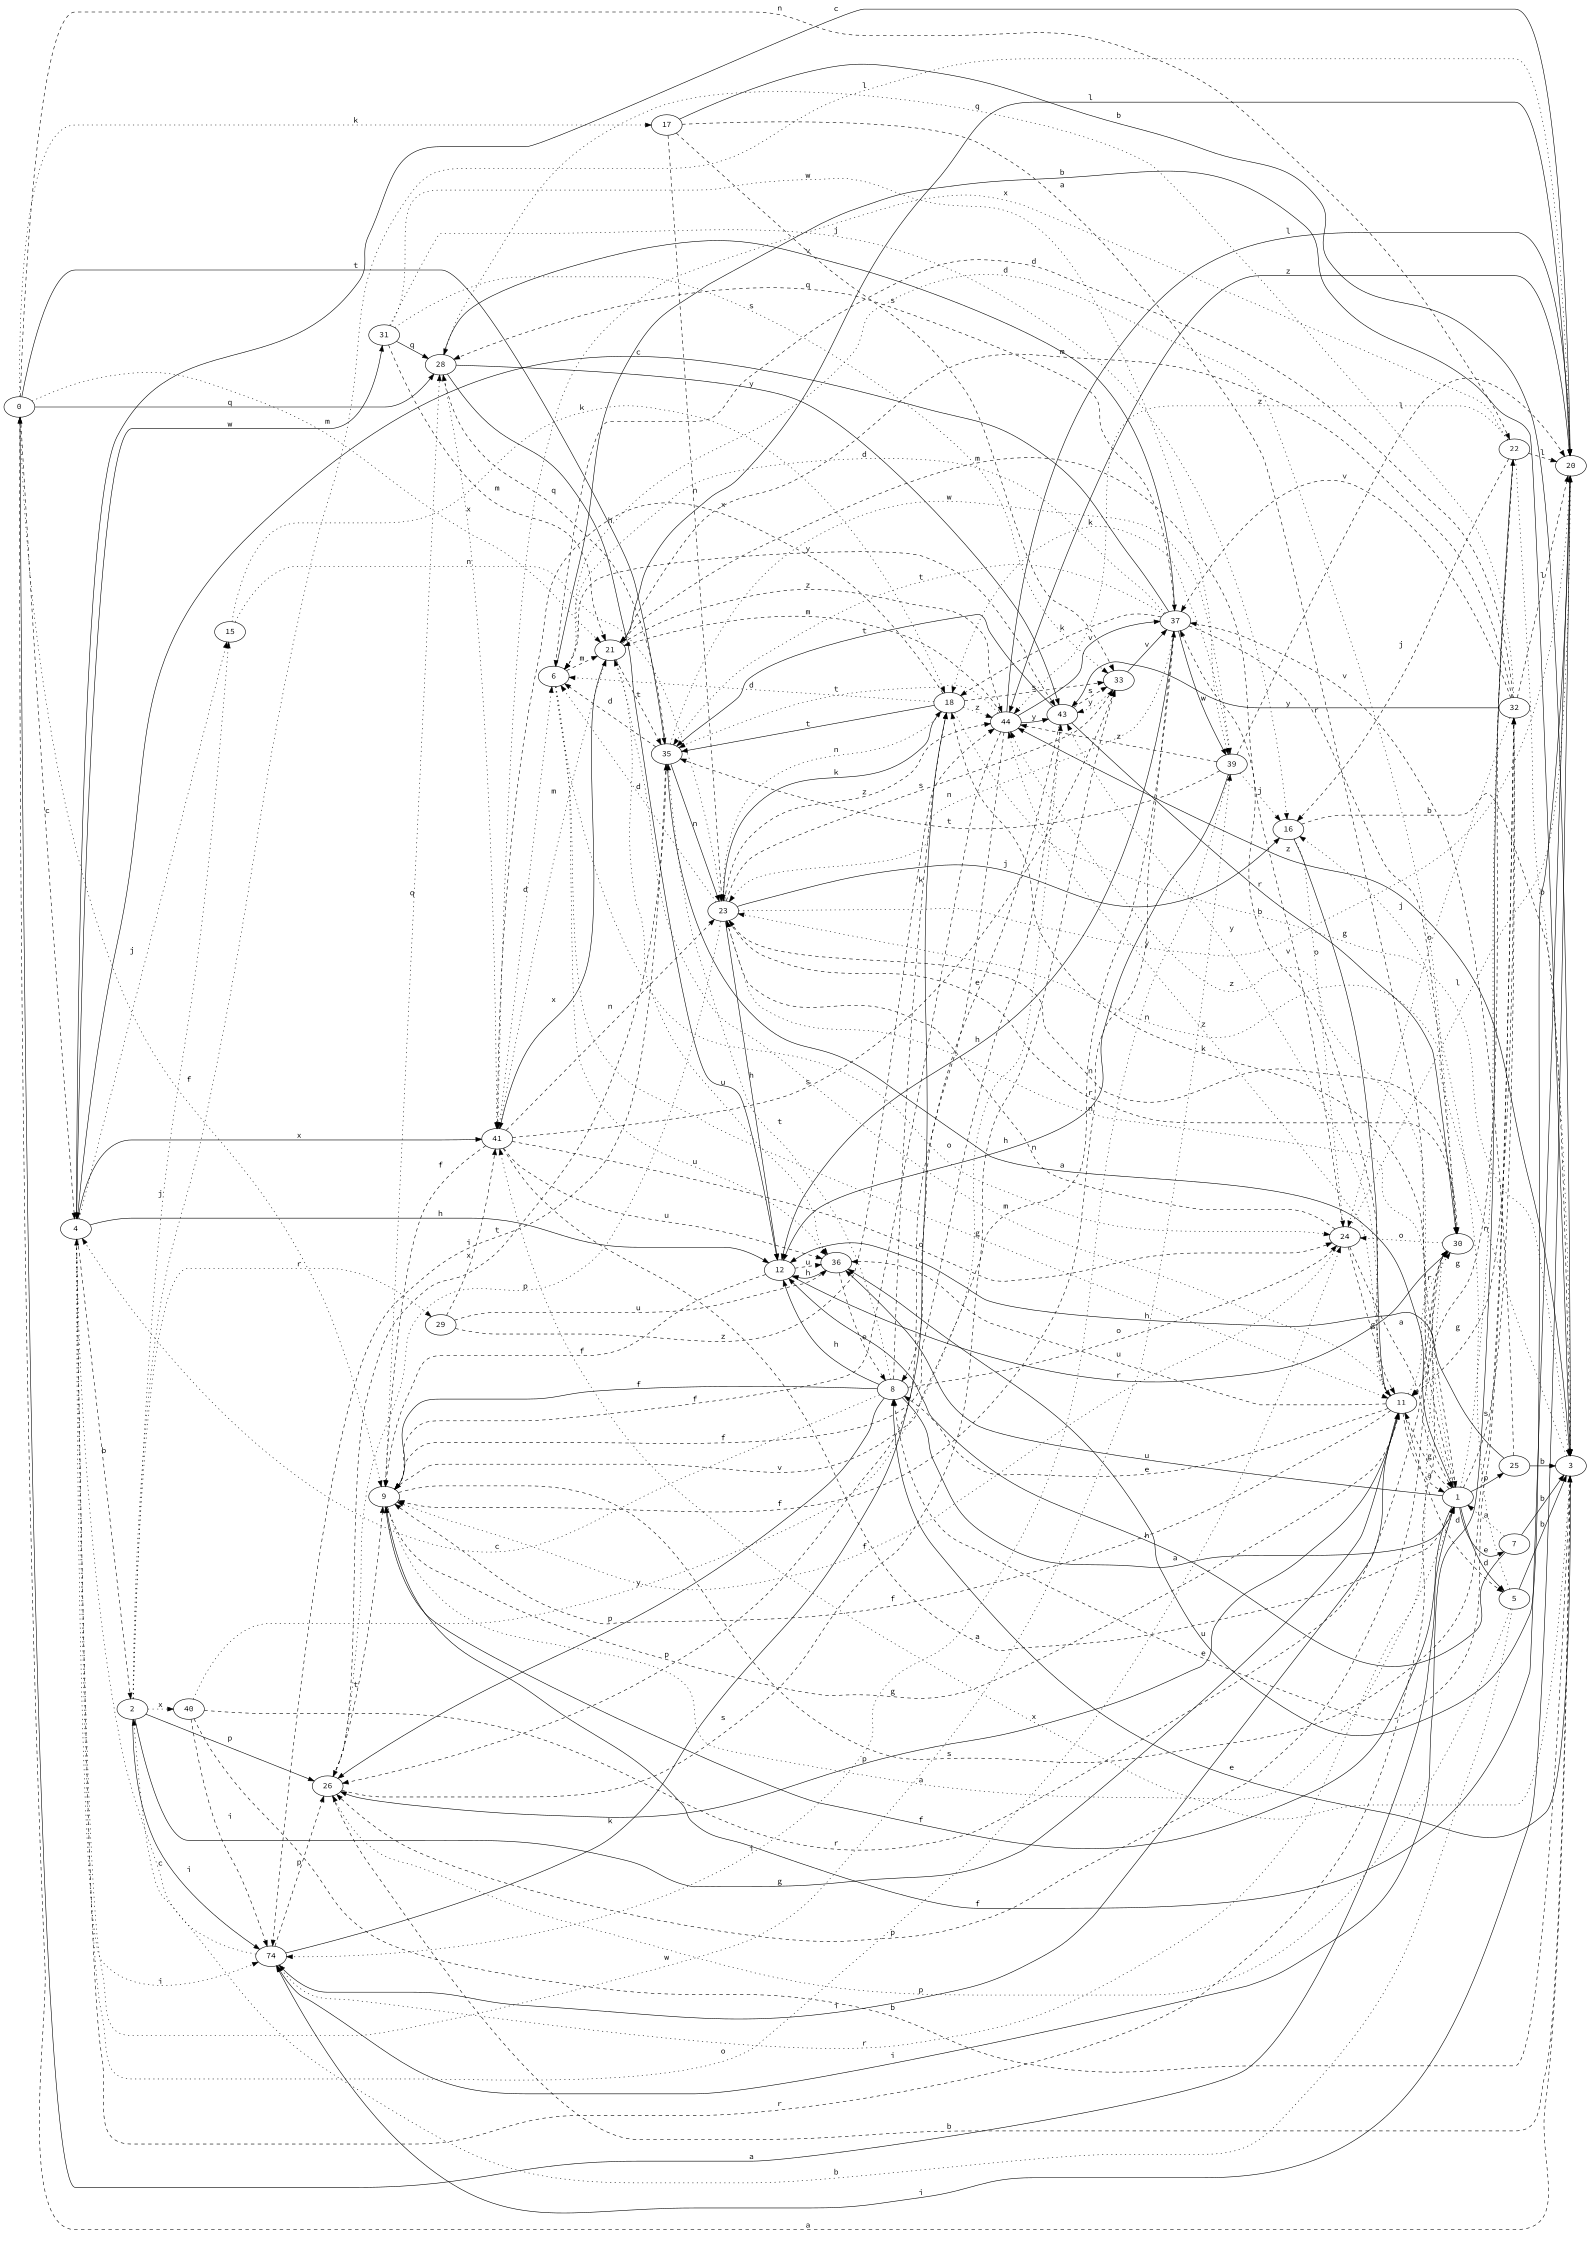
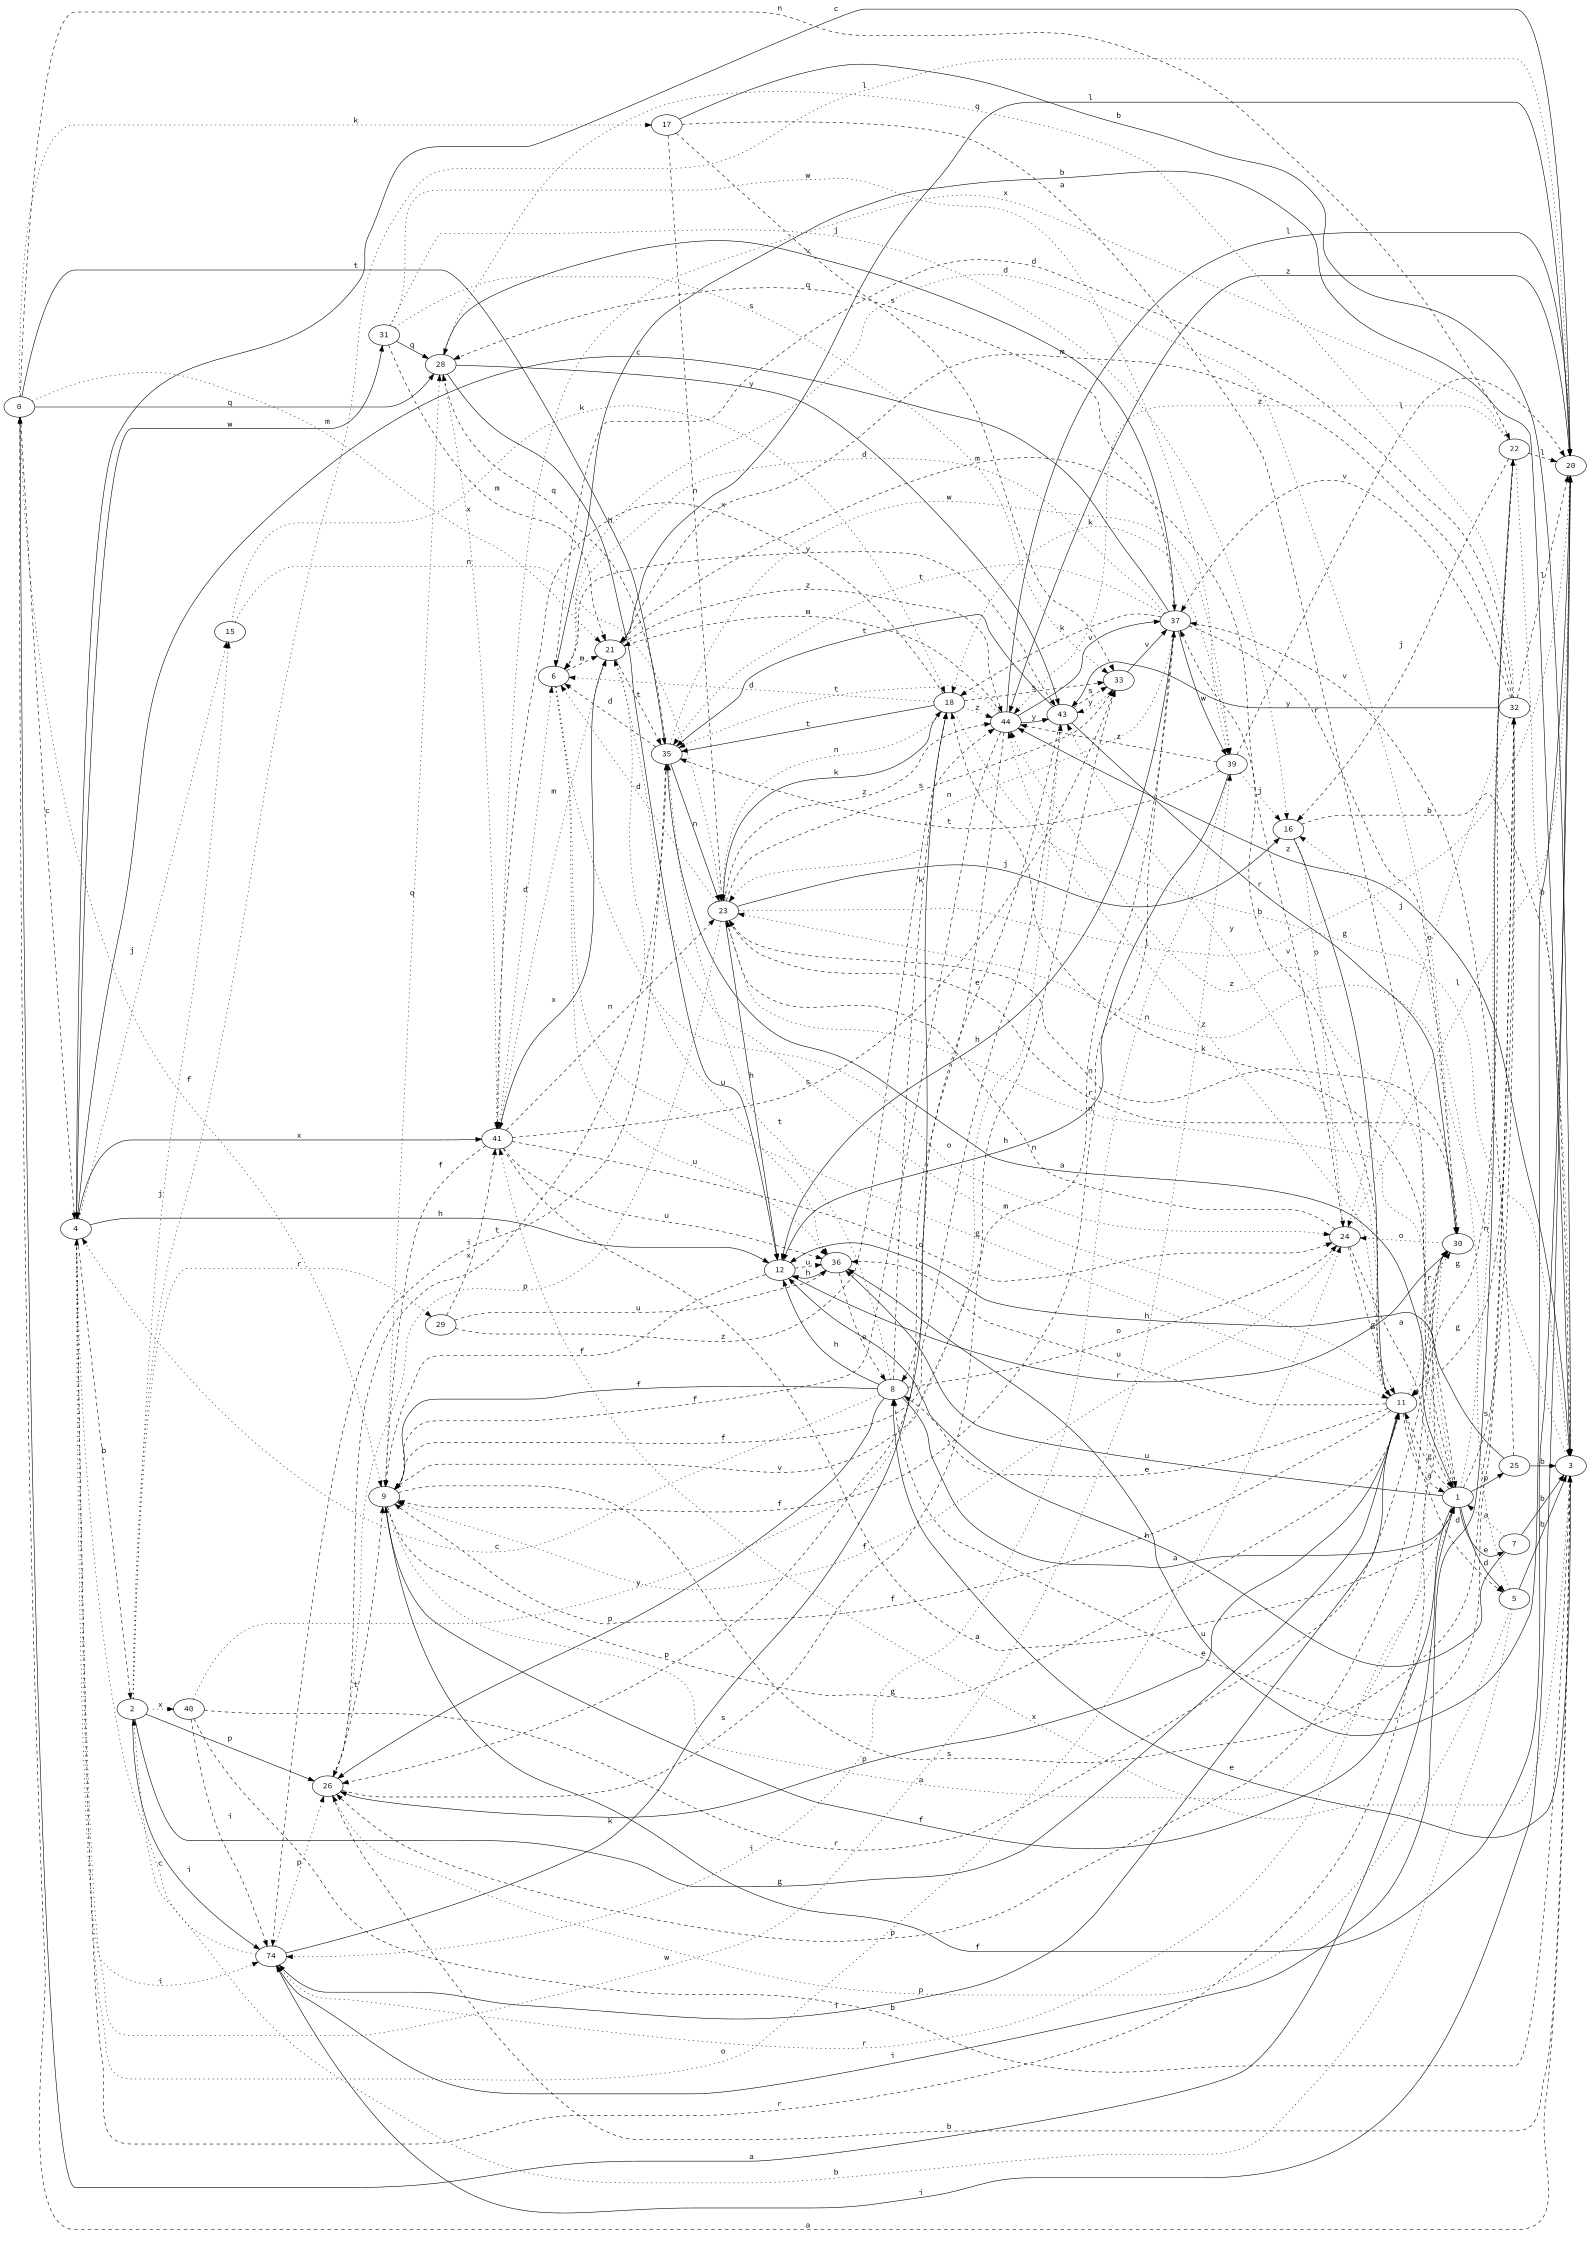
(1147, 943) -> (1147, 943)
(1485, 1768) -> (1492, 1831)
(299, 1874) -> (299, 1874)
